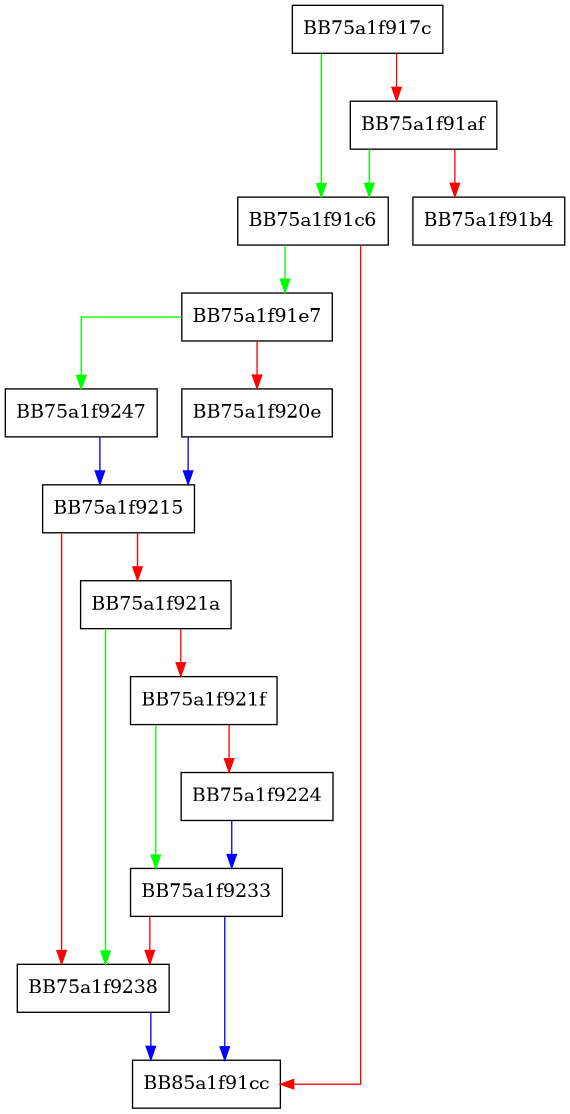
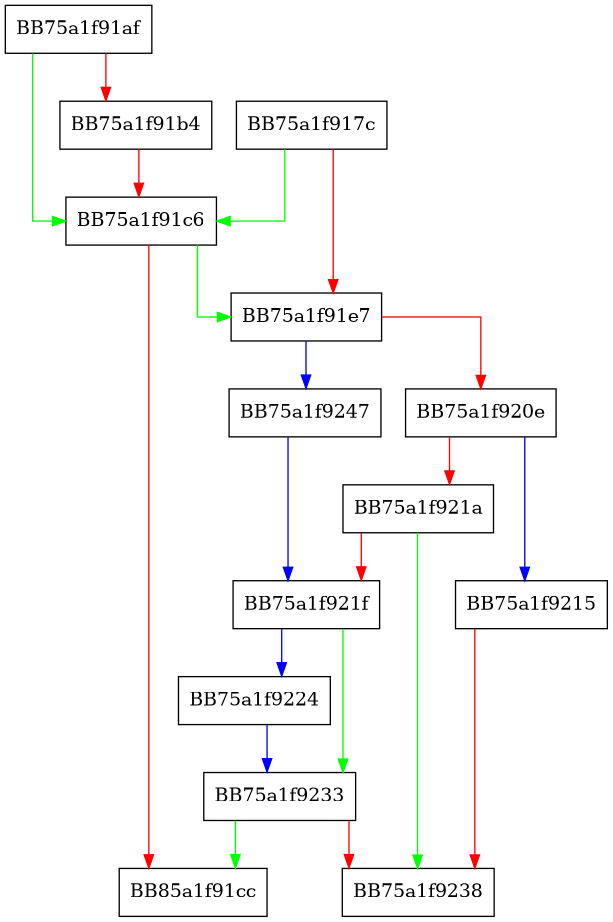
(397, 70) -> (333, 215)
none -> (139, 166)
(102, 317) -> (306, 358)
(100, 454) -> (288, 502)
(138, 550) -> (450, 454)
(229, 742) -> (282, 646)
(225, 982) -> (235, 838)
(151, 1029) -> none
